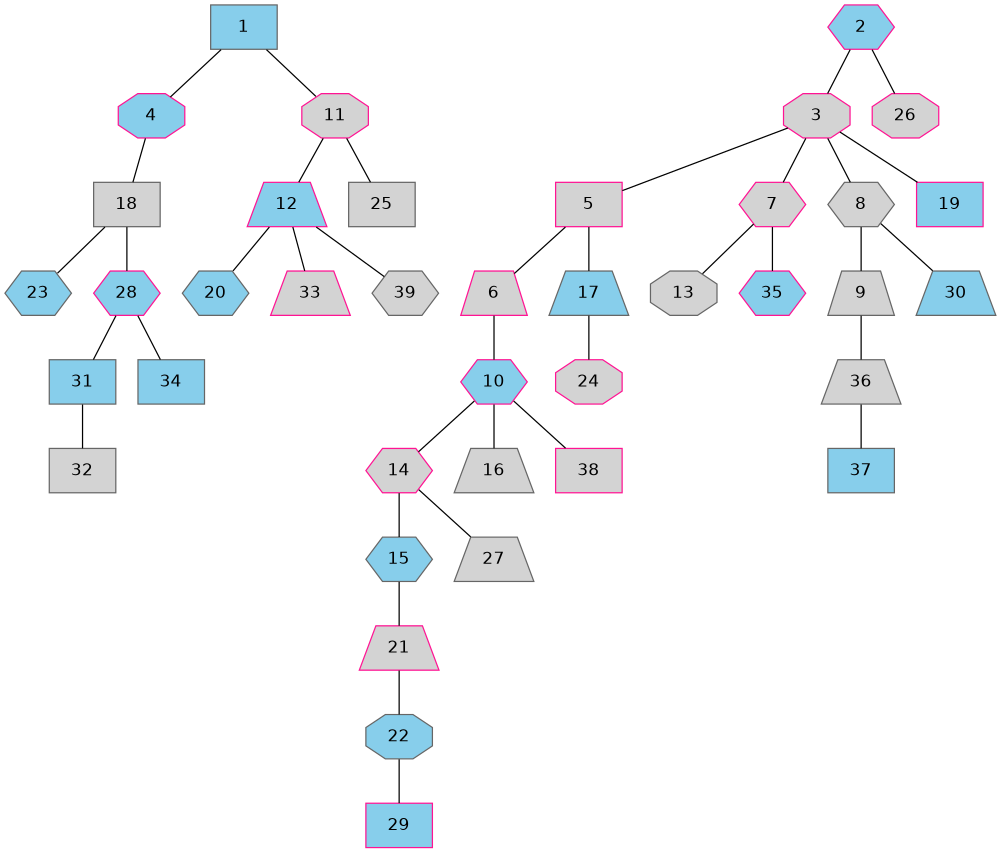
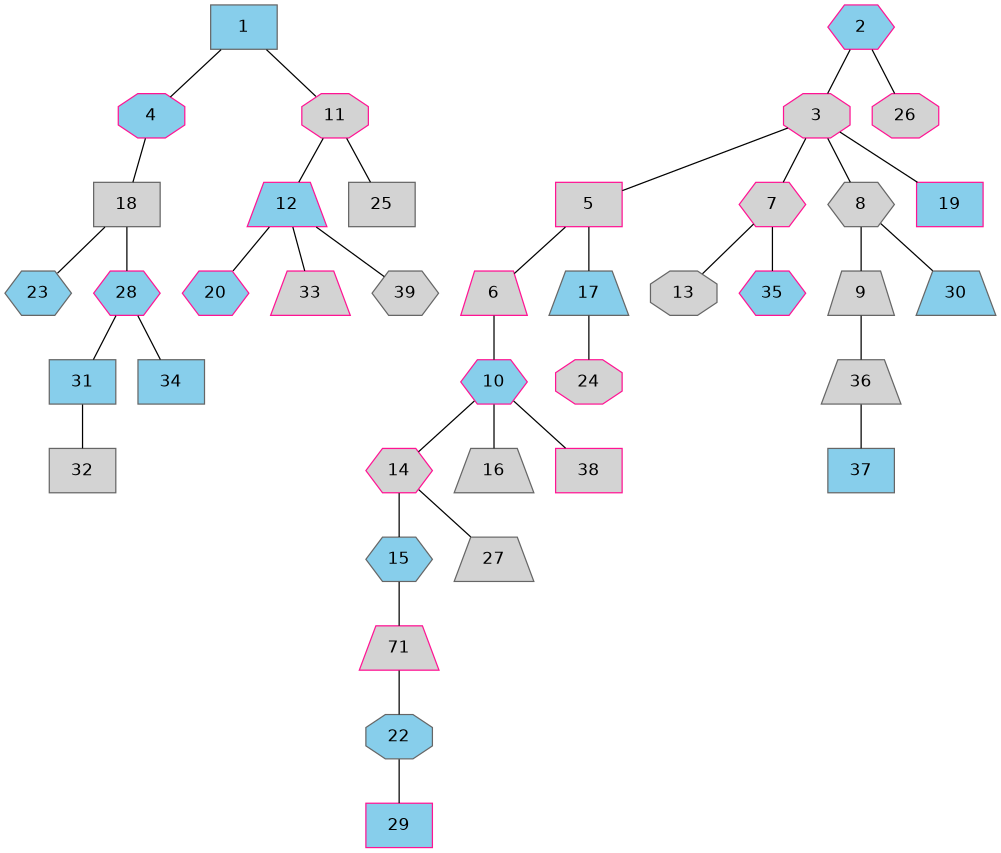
(216, 293) -> (216, 293)
(399, 648) -> (399, 648)
